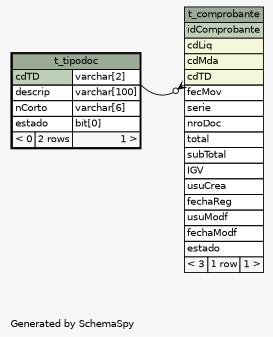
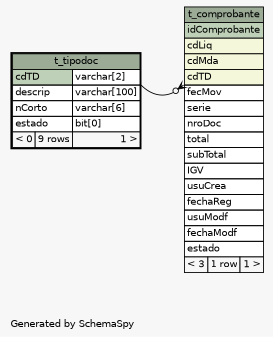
(54, 139) -> (54, 139)
